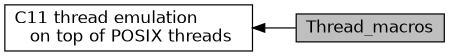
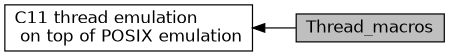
(129, 28) -> (129, 28)
